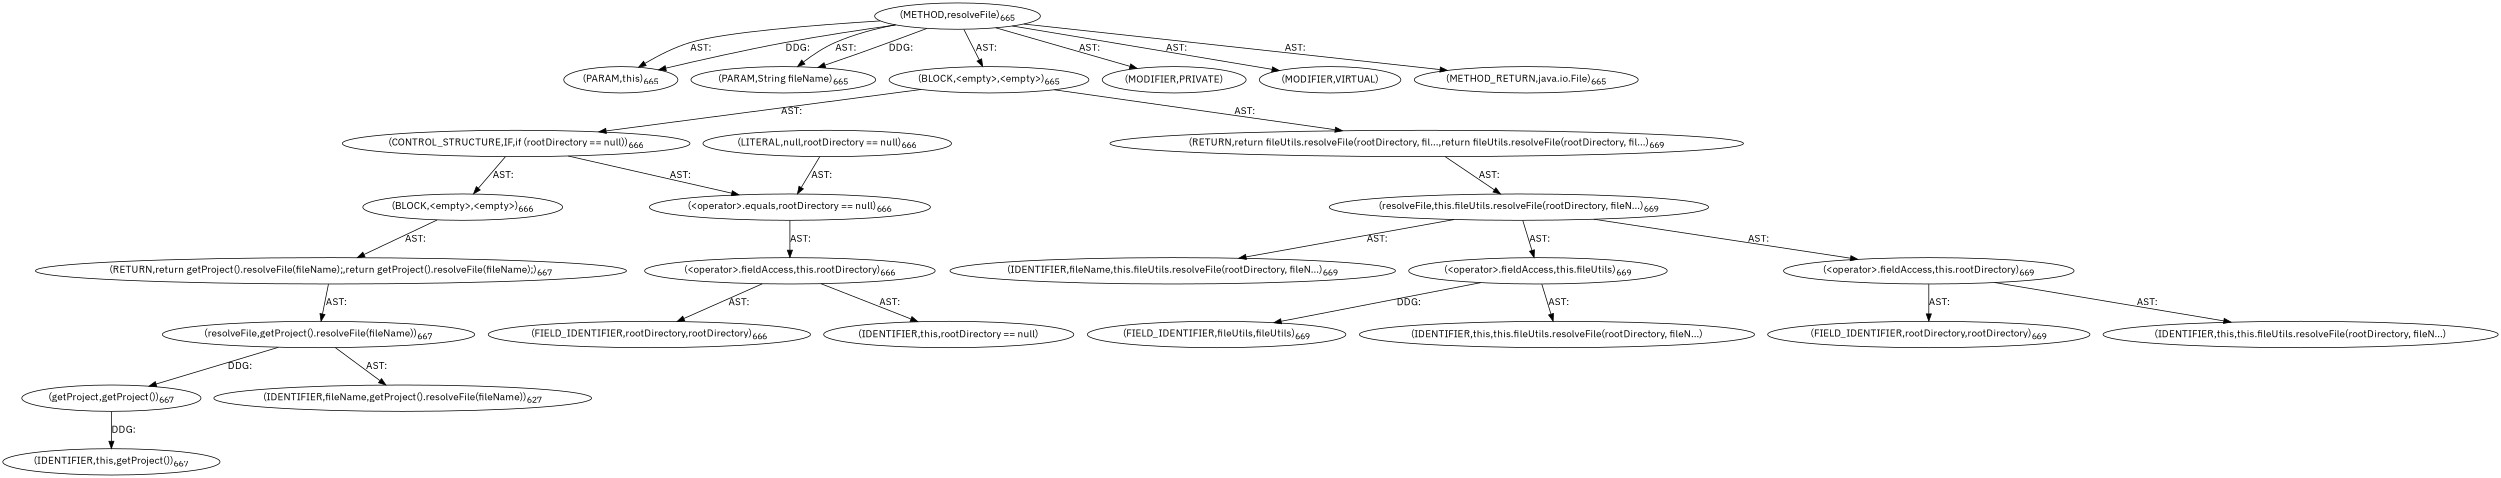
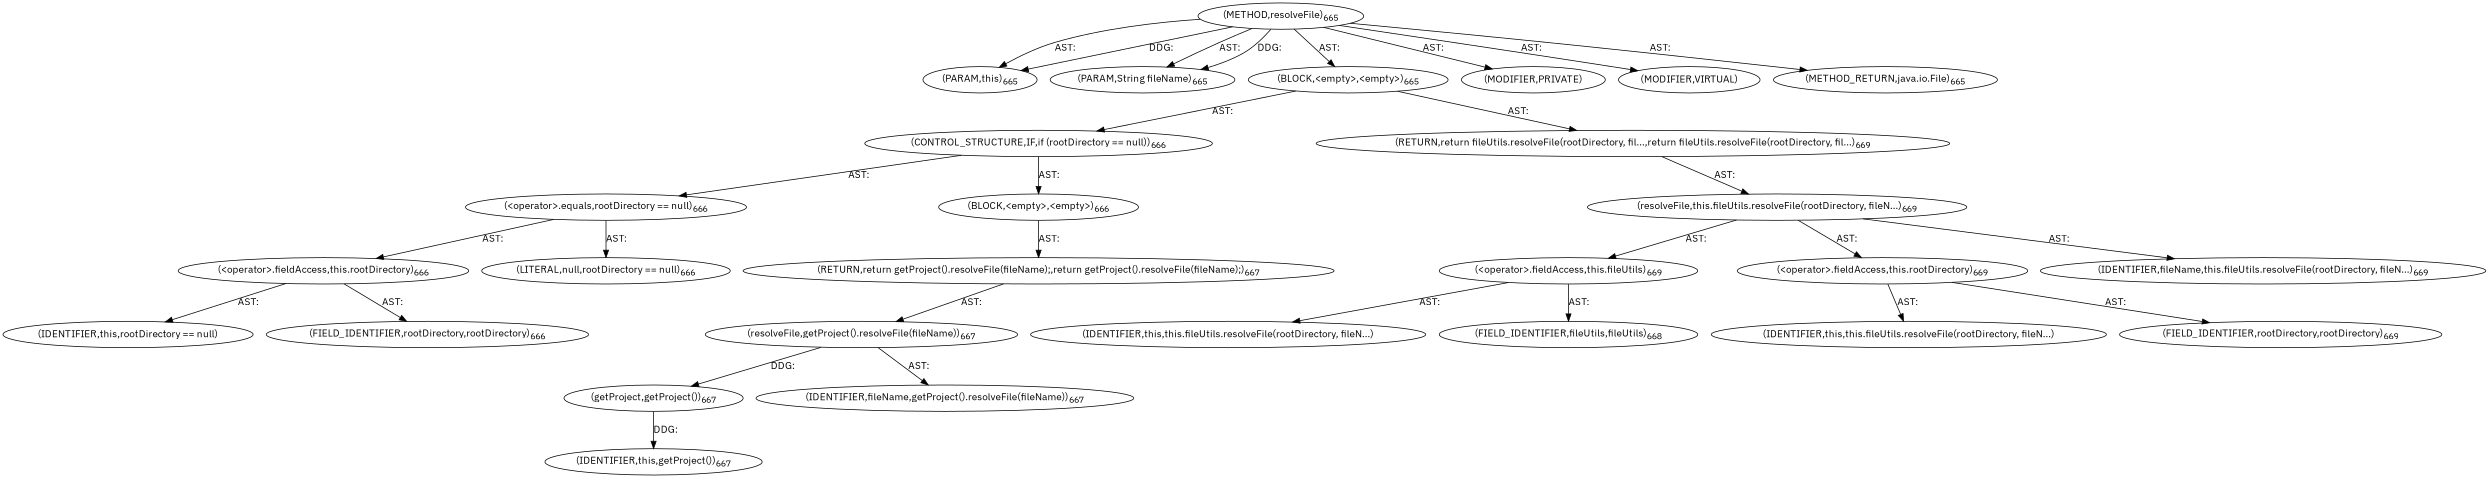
(811, 172) -> (606, 235)
(1410, 303) -> (1580, 303)
(1303, 333) -> (1655, 333)
(534, 397) -> (1077, 397)
